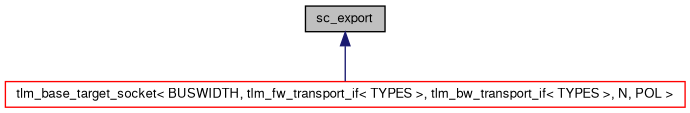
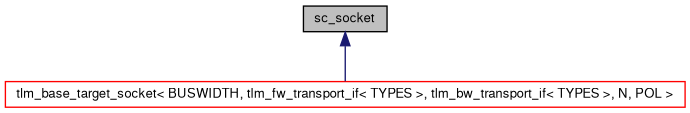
(345, 19) -> (345, 19)
